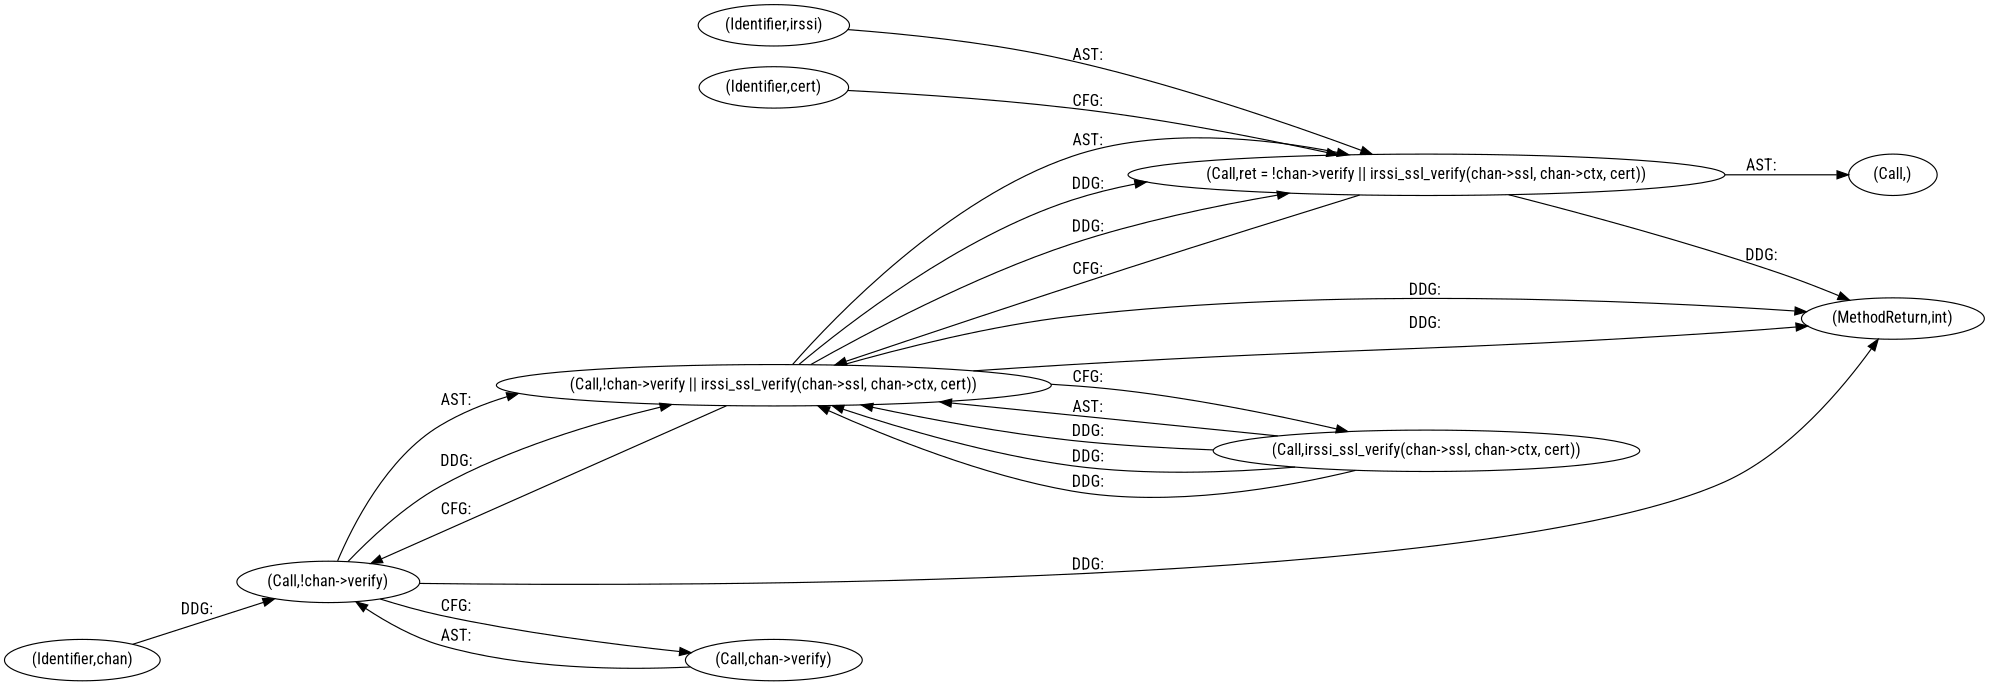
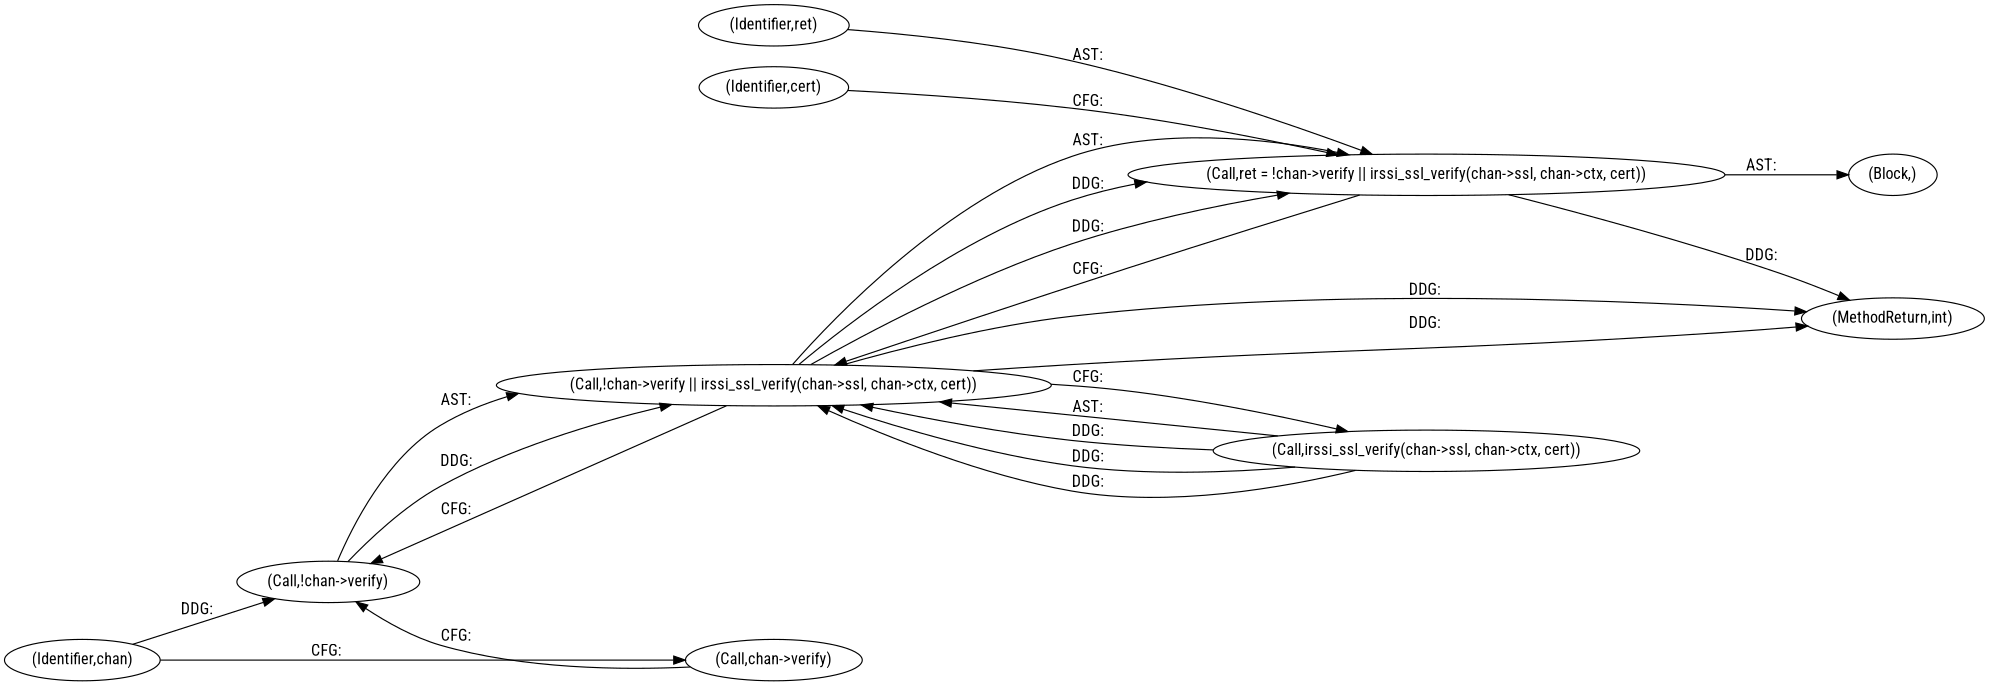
(774, 25) -> (774, 25)
(1893, 175) -> (1893, 175)
(1176, 568) -> none
(529, 632) -> (417, 660)
(458, 637) -> (458, 637)
